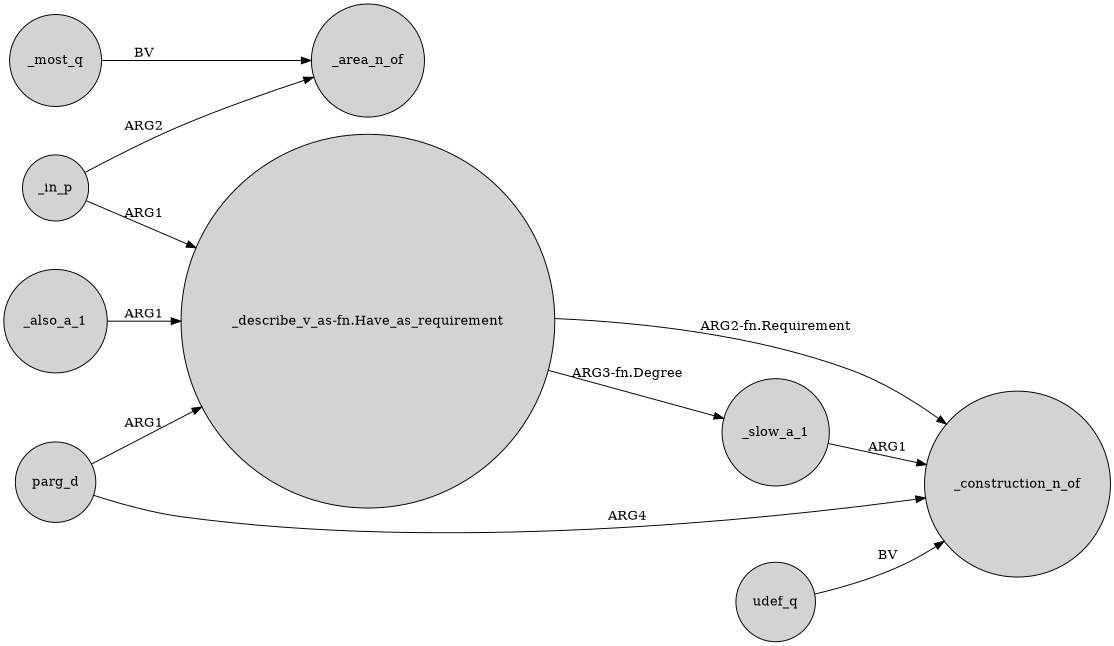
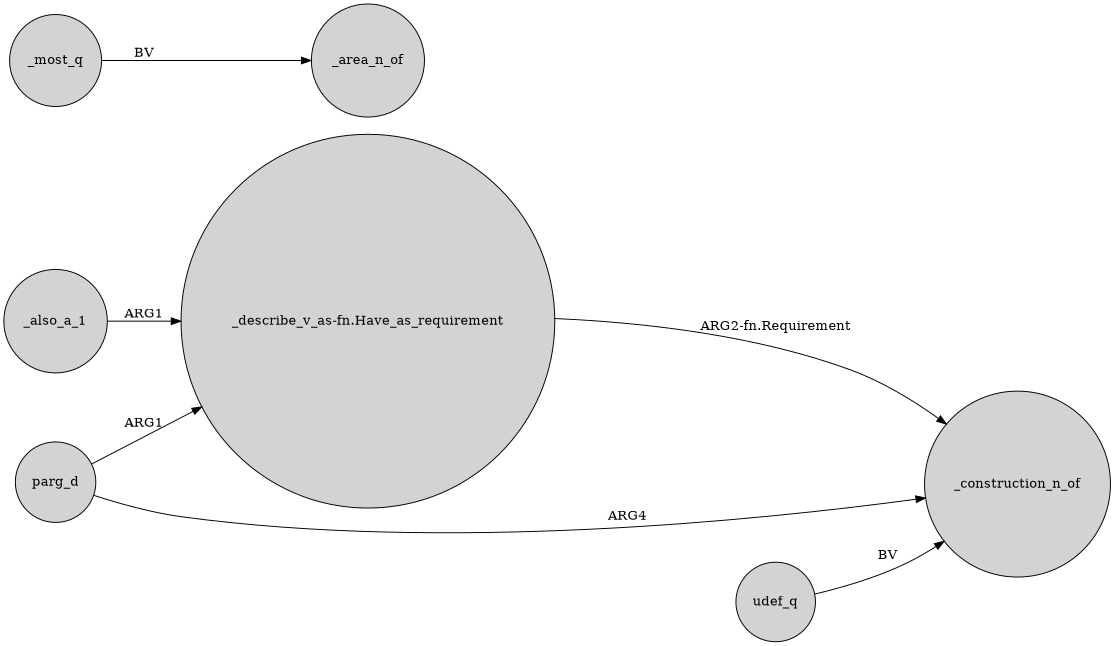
(56, 188) -> none
(776, 432) -> none
